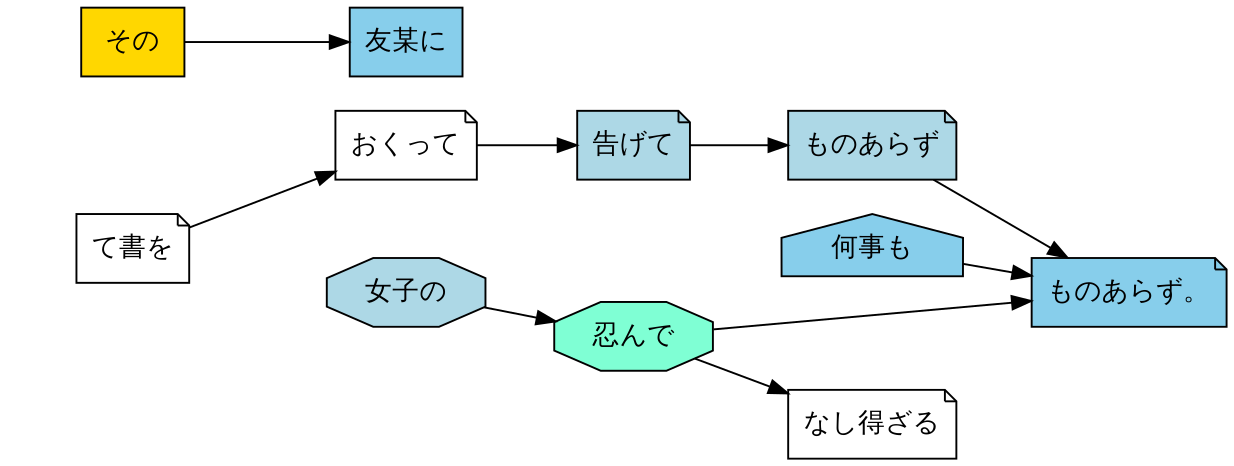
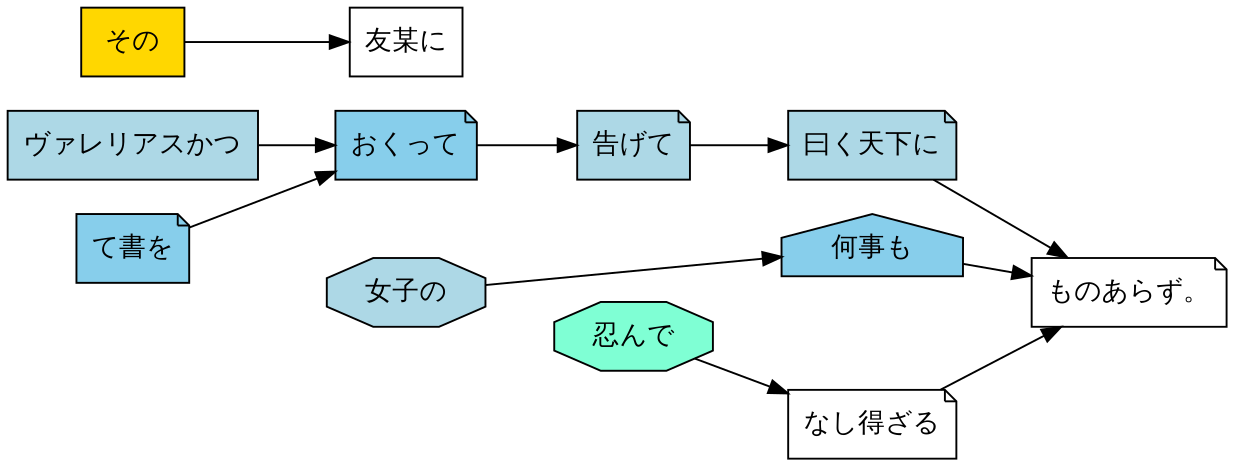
(406, 42) -> (406, 42)
none -> (133, 145)
(406, 145) -> (406, 145)
(872, 145) -> (872, 145)
(133, 248) -> (133, 248)
(1129, 292) -> (1129, 292)
(510, 313) -> (624, 272)
(863, 316) -> (992, 363)
